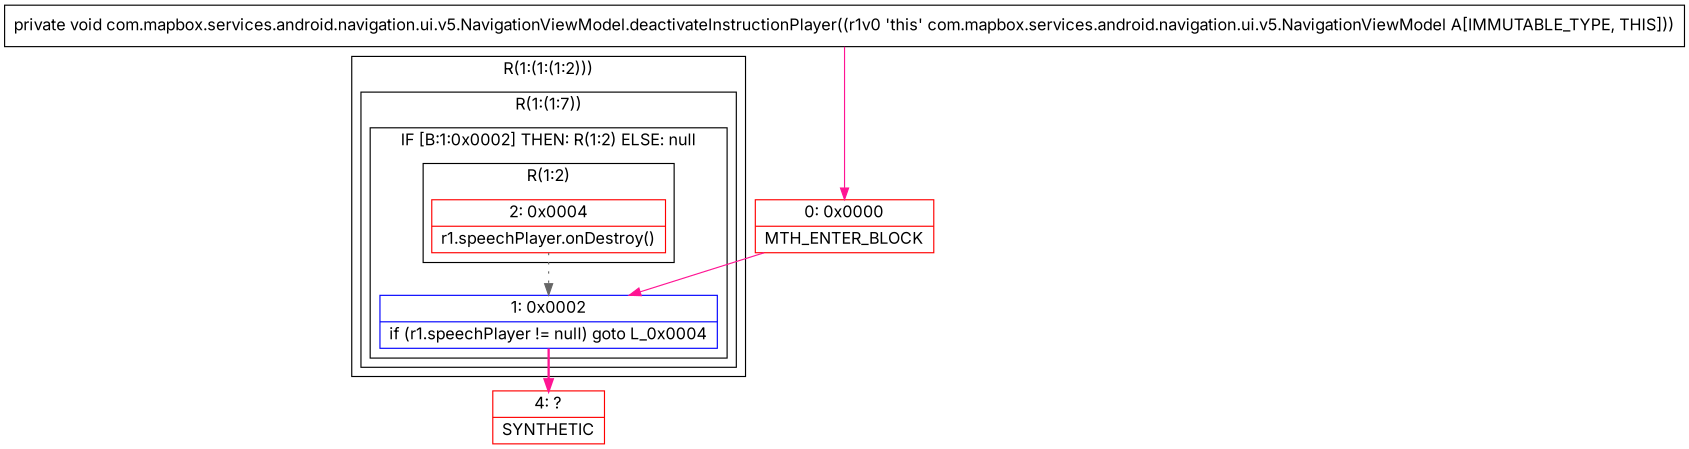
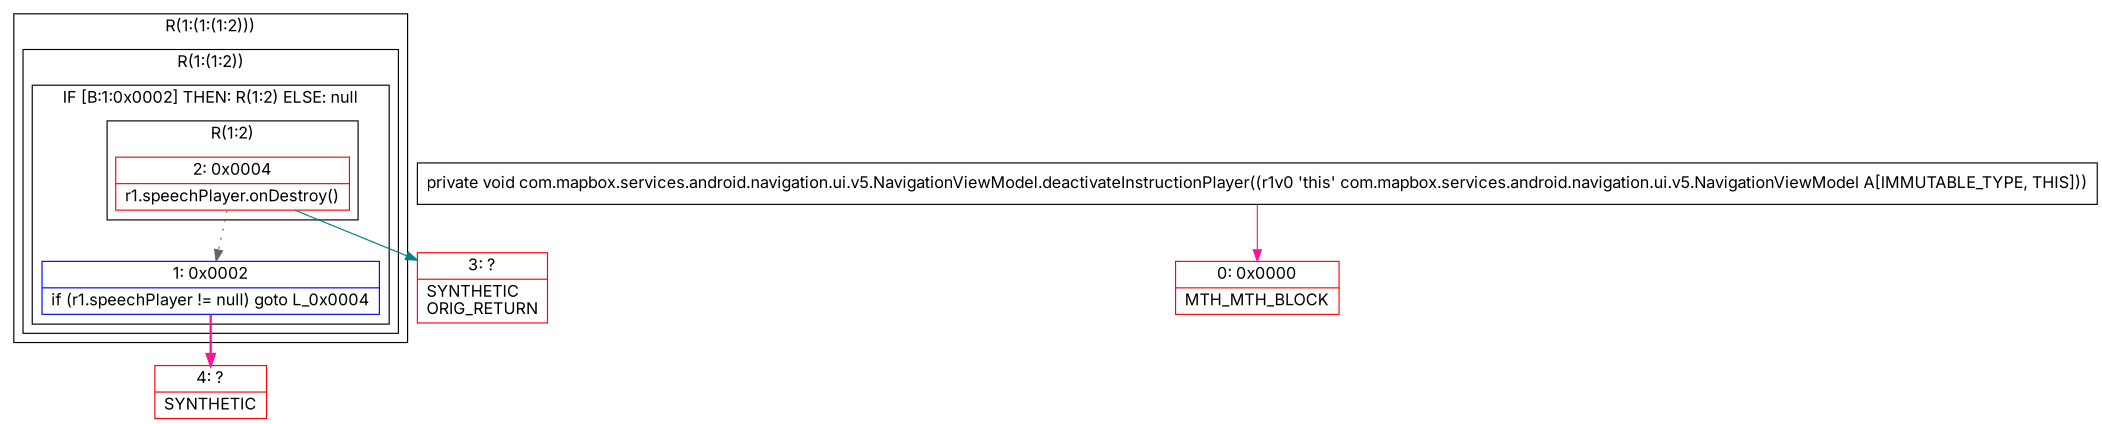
(549, 105) -> (211, 63)
(845, 239) -> (1257, 301)
(702, 272) -> none
none -> (482, 288)
